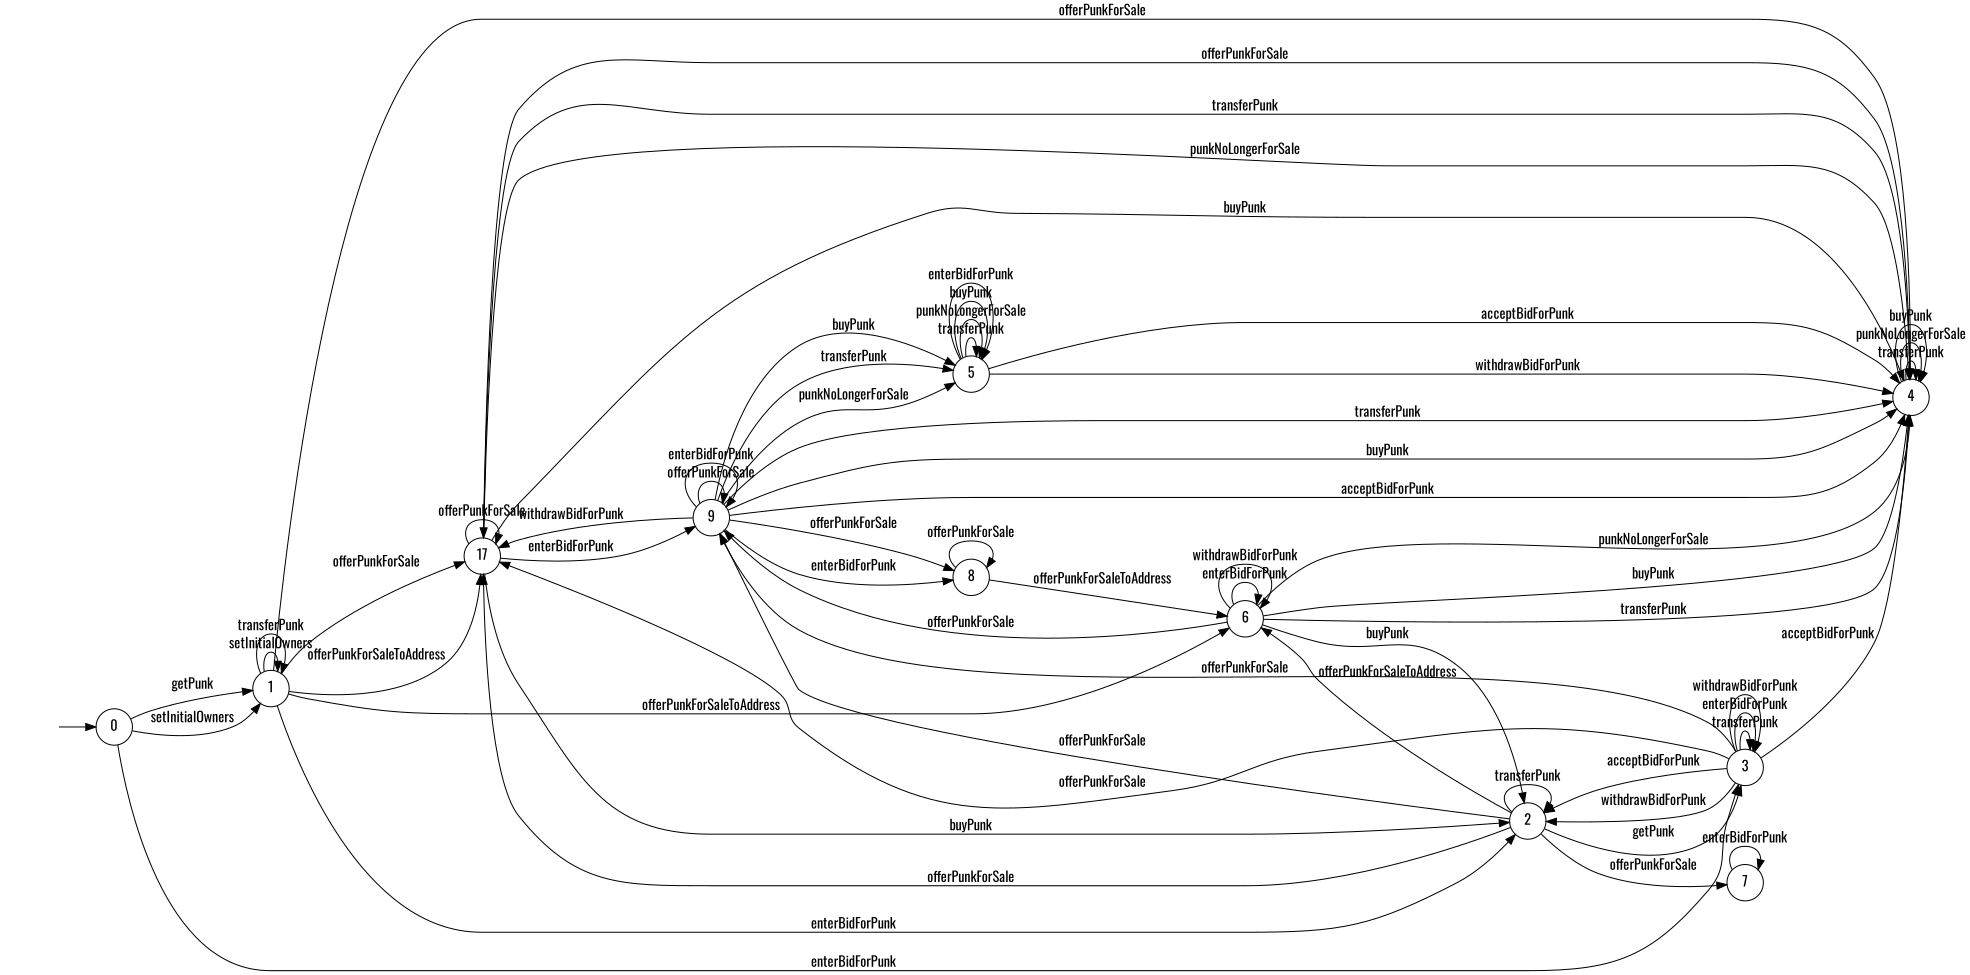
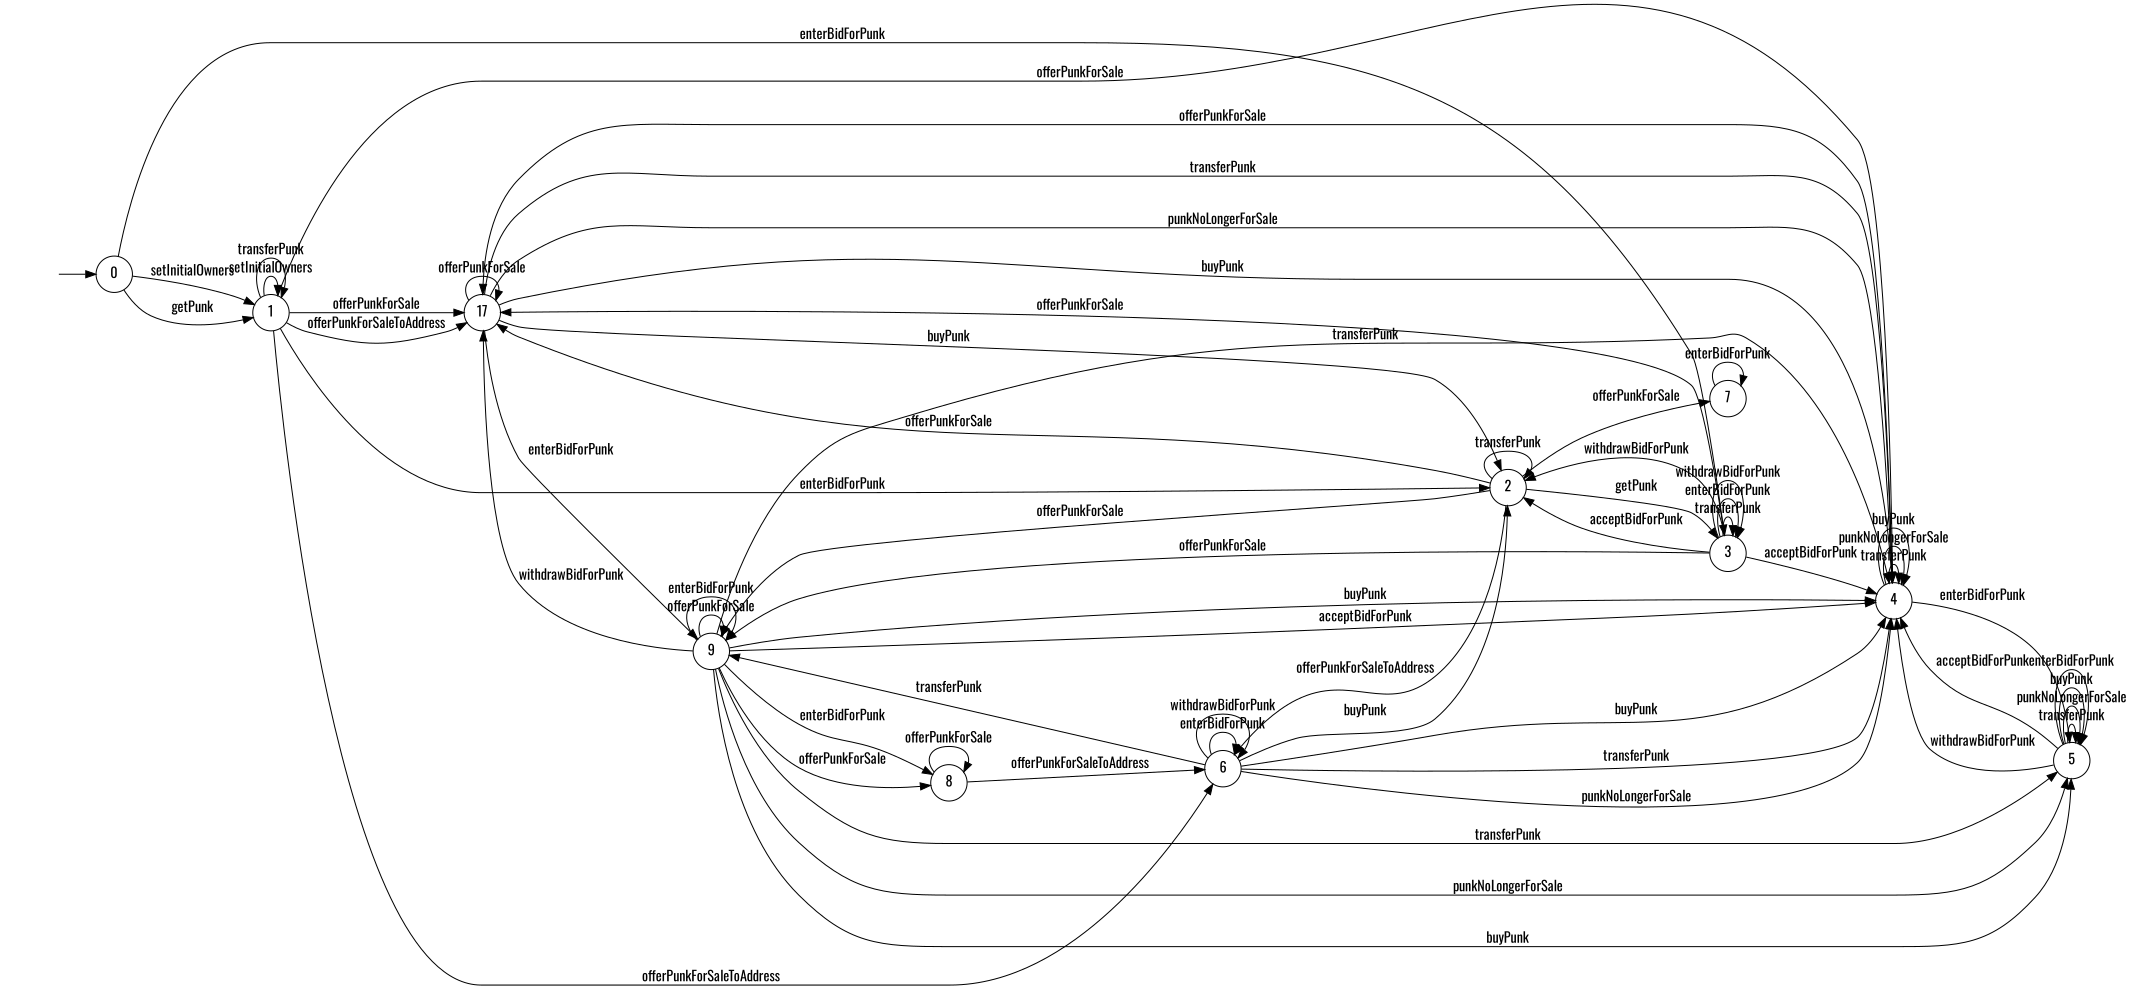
(971, 623) -> (949, 688)
none -> (2018, 636)
